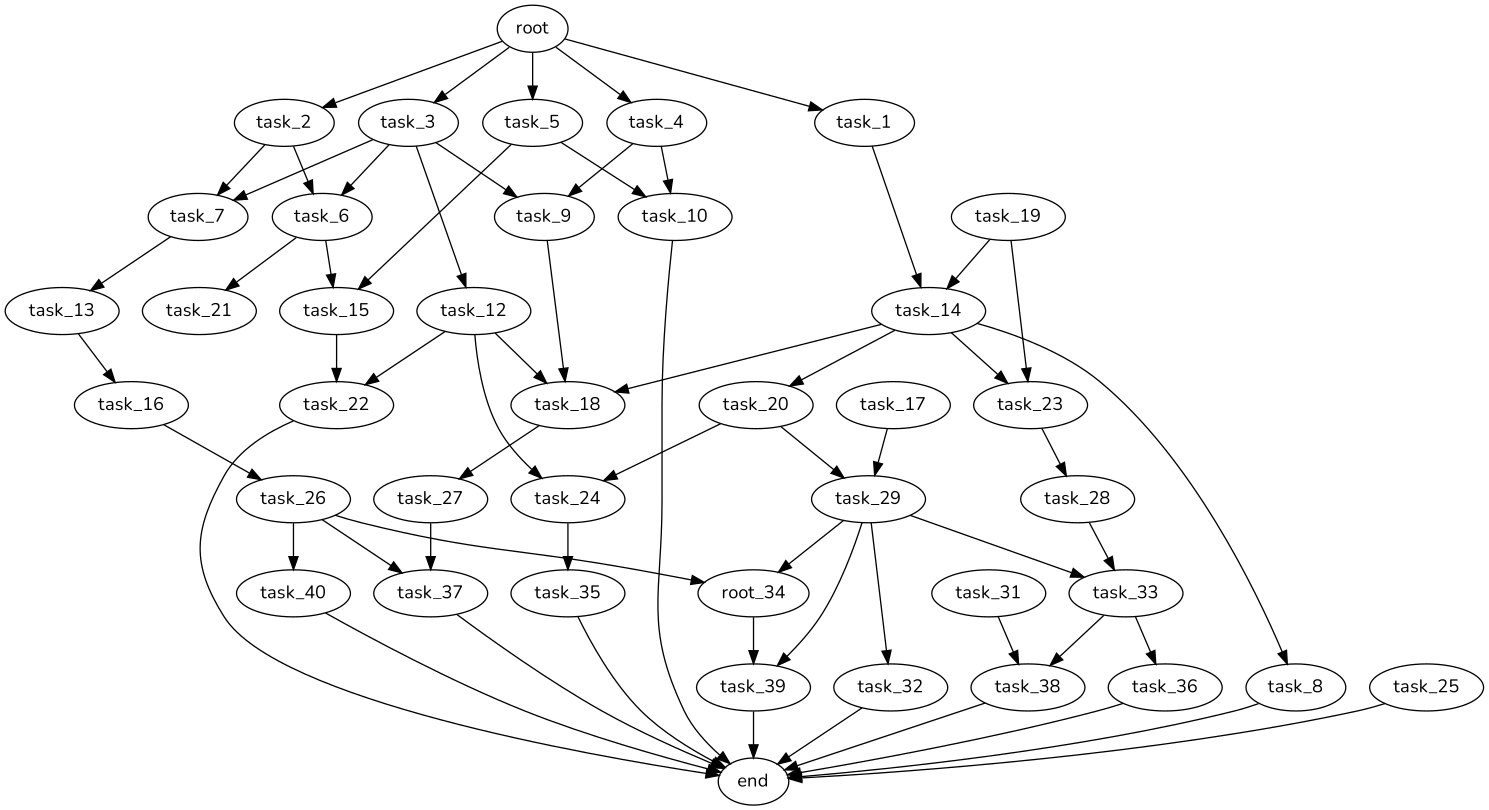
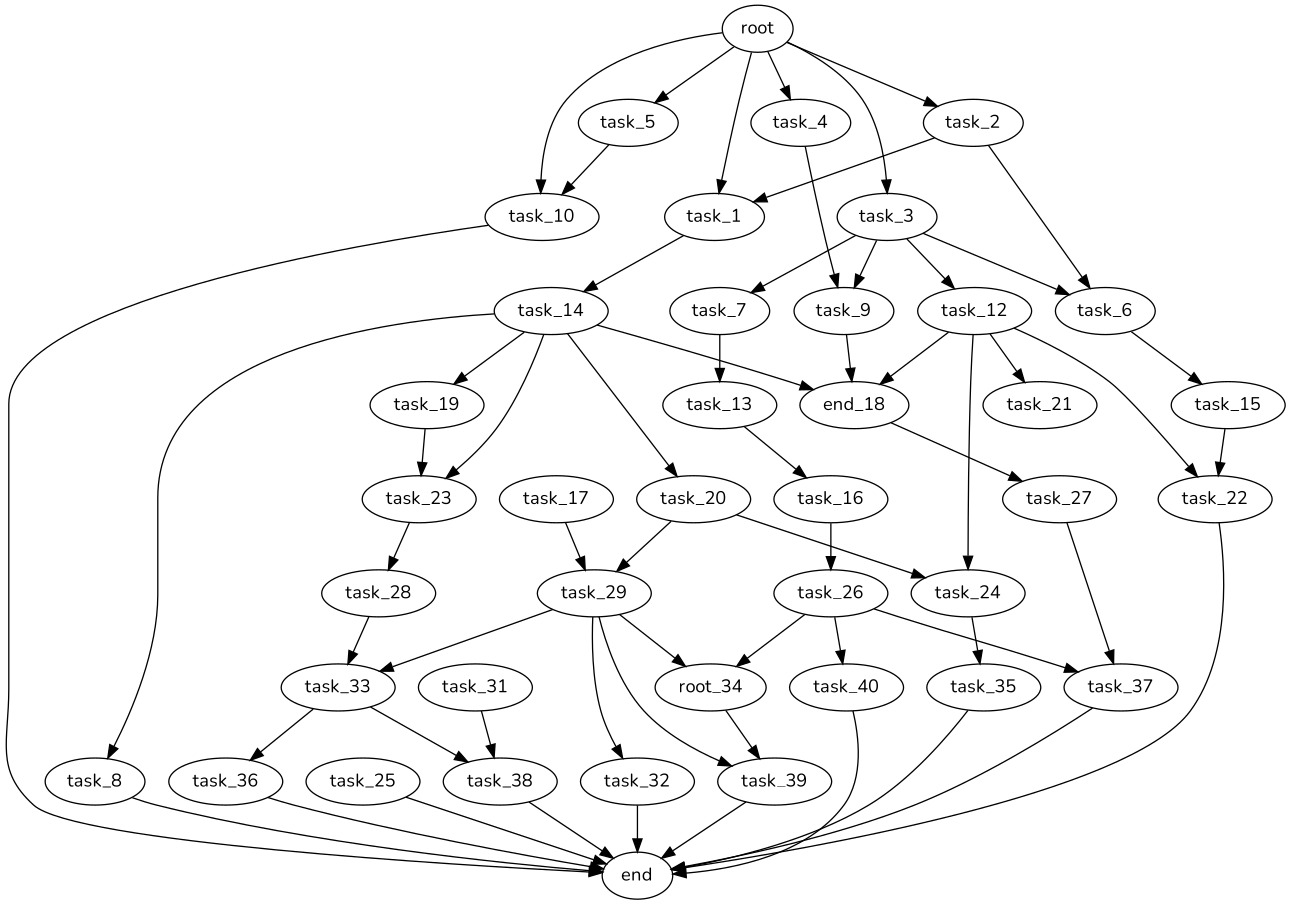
(665, 163) -> (600, 72)
(246, 165) -> (850, 168)
(447, 205) -> none
(973, 259) -> (494, 354)
(266, 260) -> (1003, 353)
(568, 405) -> (854, 405)
